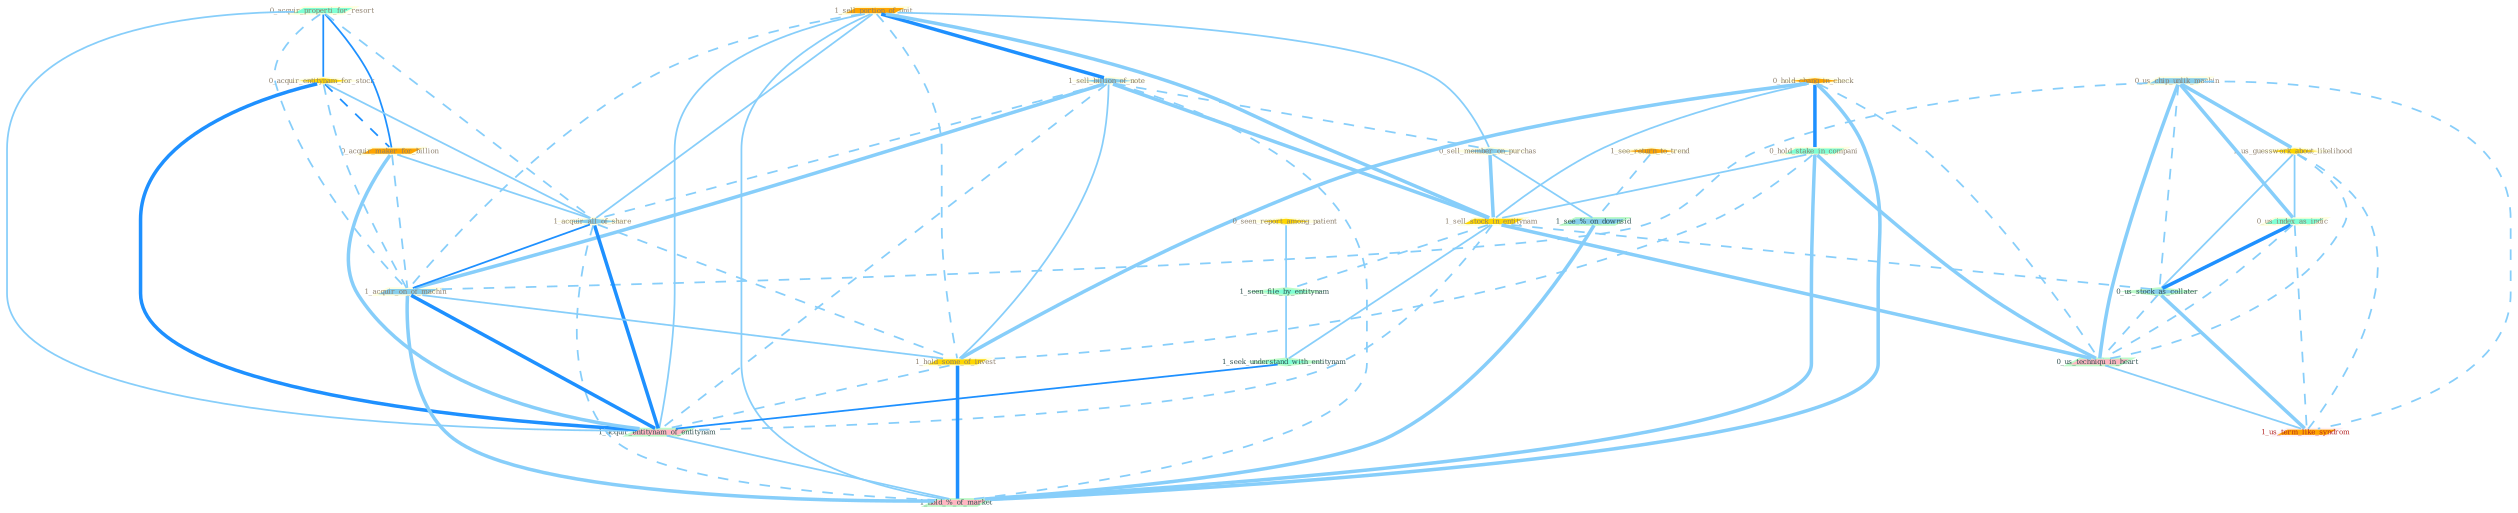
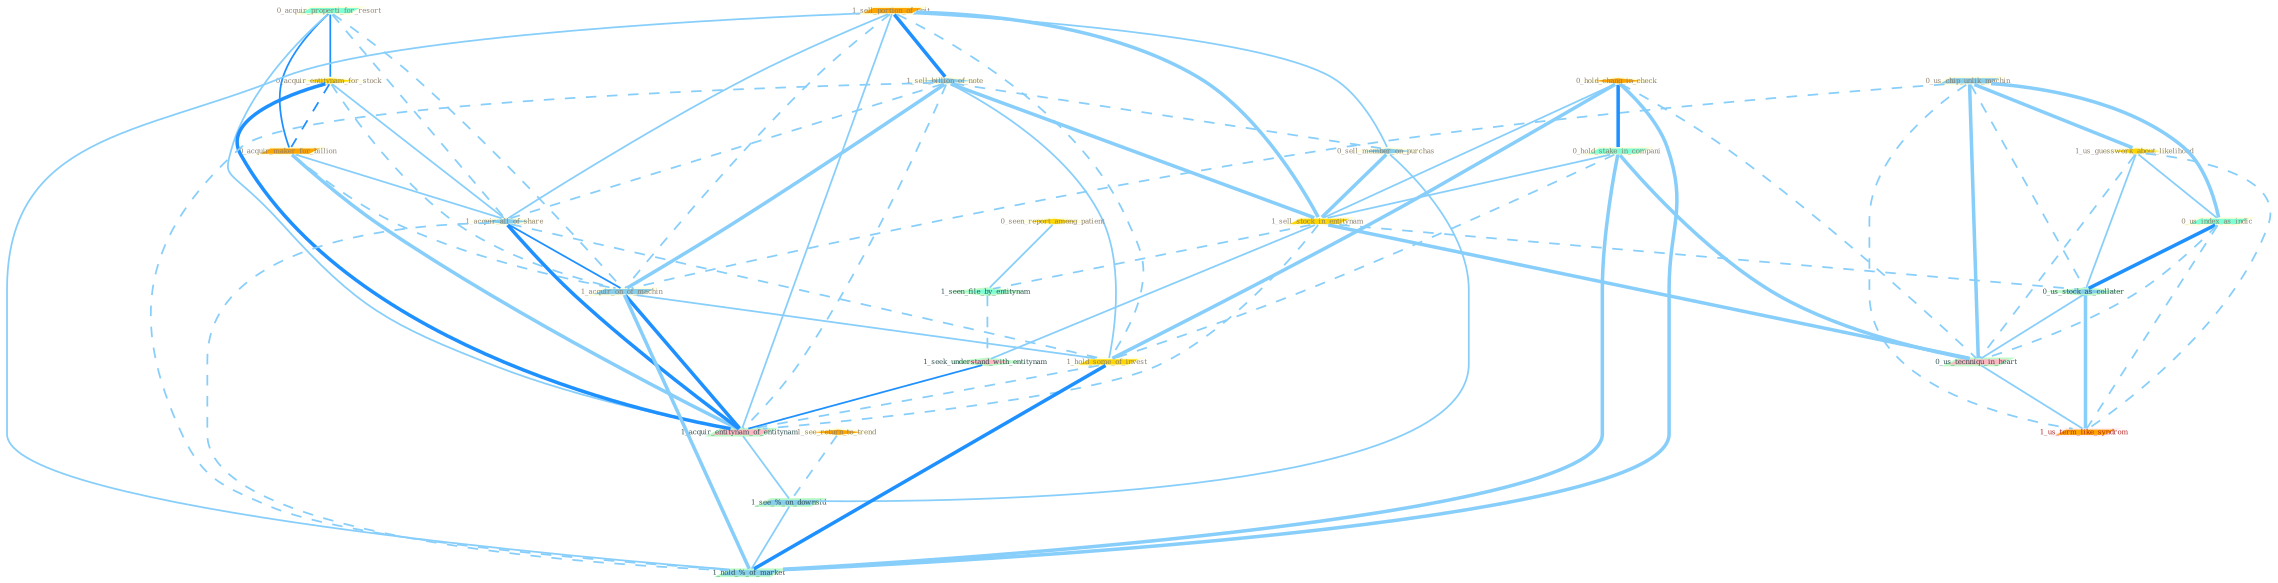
(1286, 317) -> (987, 321)
(2130, 326) -> (2032, 327)
(1286, 362) -> (987, 362)
(1336, 454) -> (770, 538)
(801, 466) -> (766, 467)
(958, 502) -> (750, 573)
